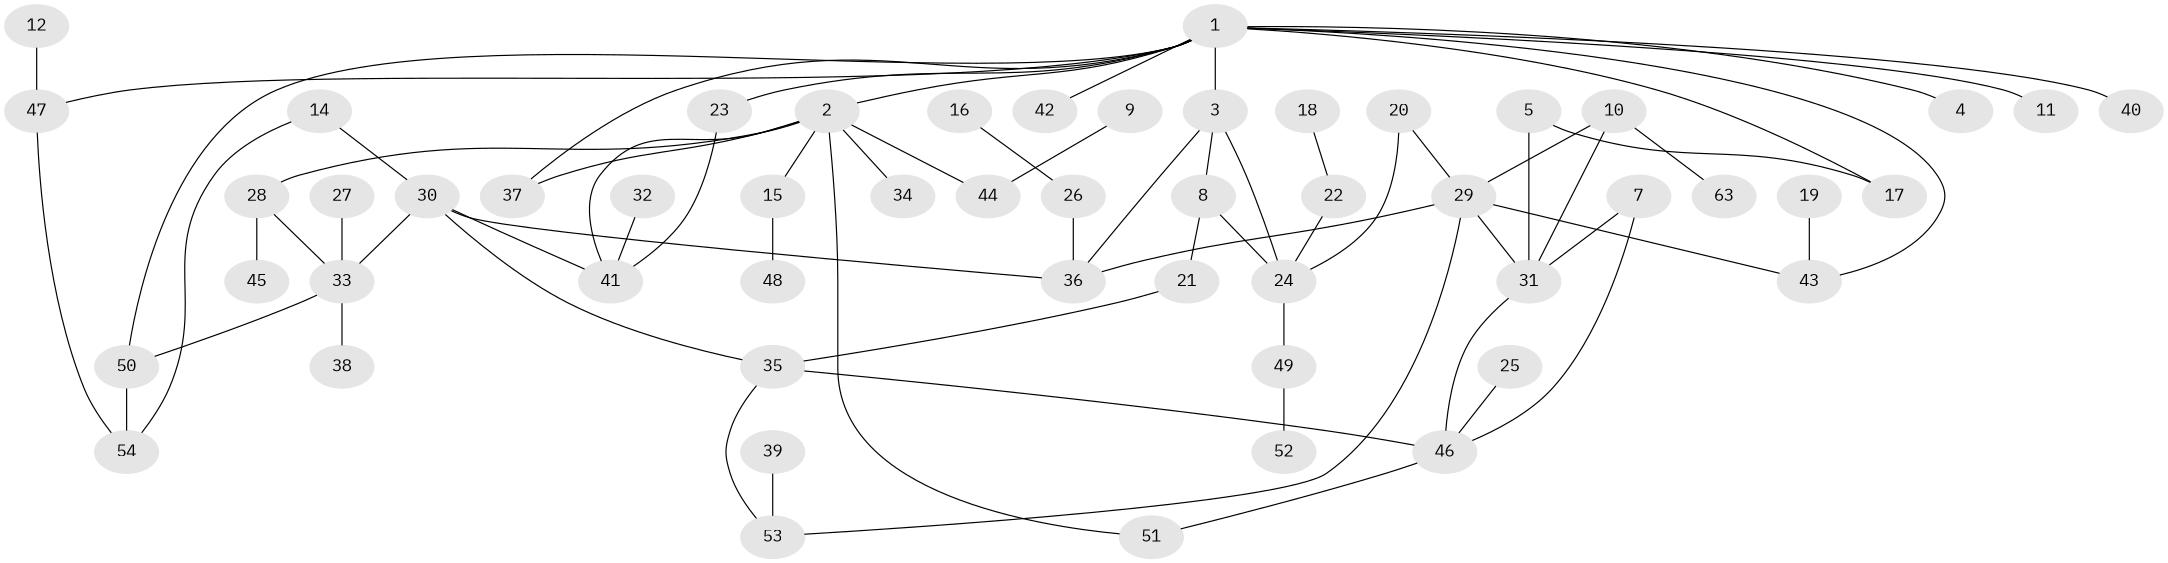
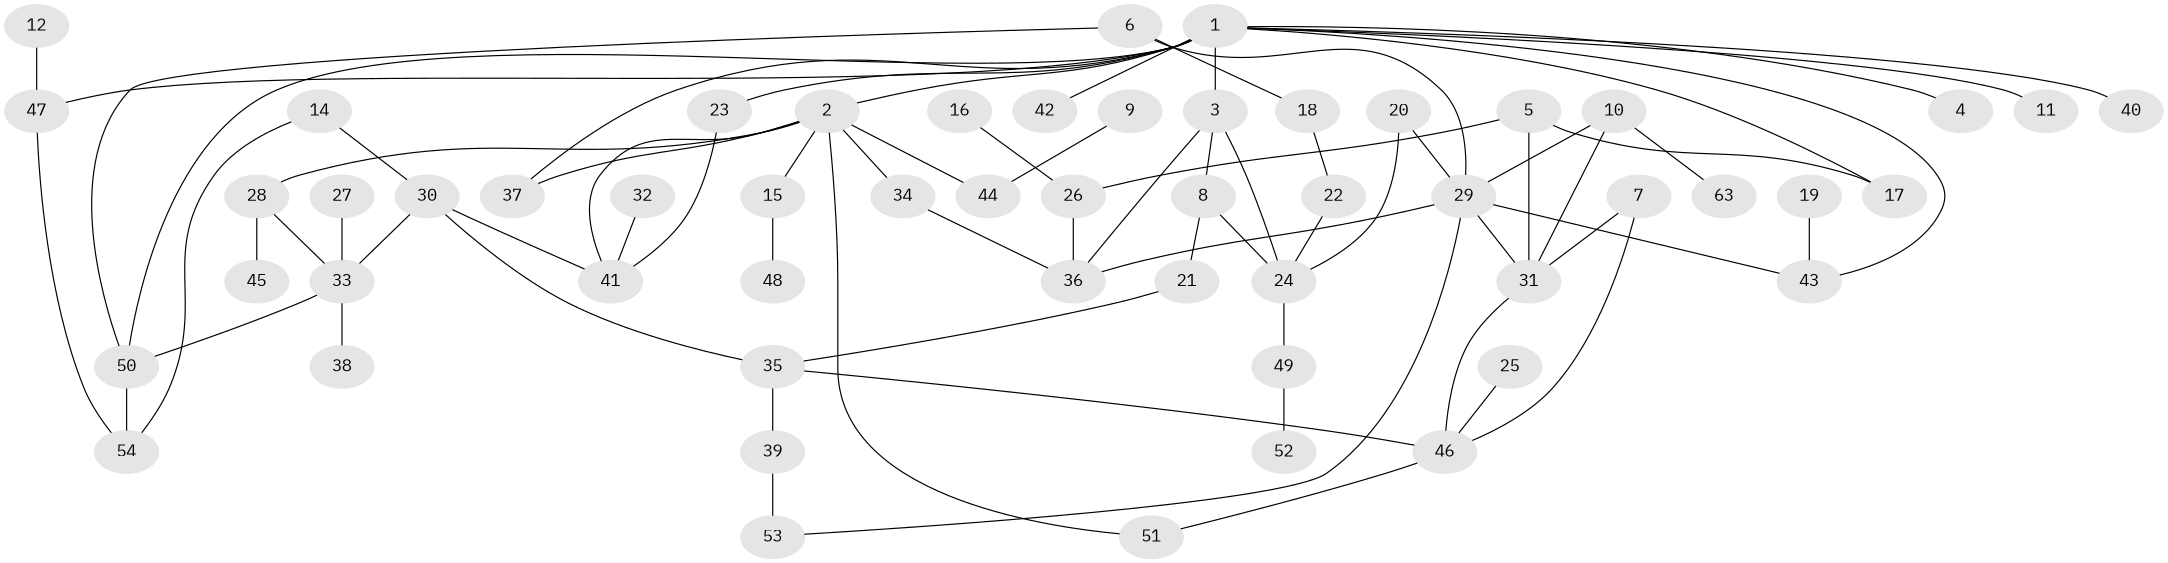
none -> (1130, 26)
none -> (1301, 154)
(746, 251) -> (988, 239)
(726, 452) -> (773, 410)
